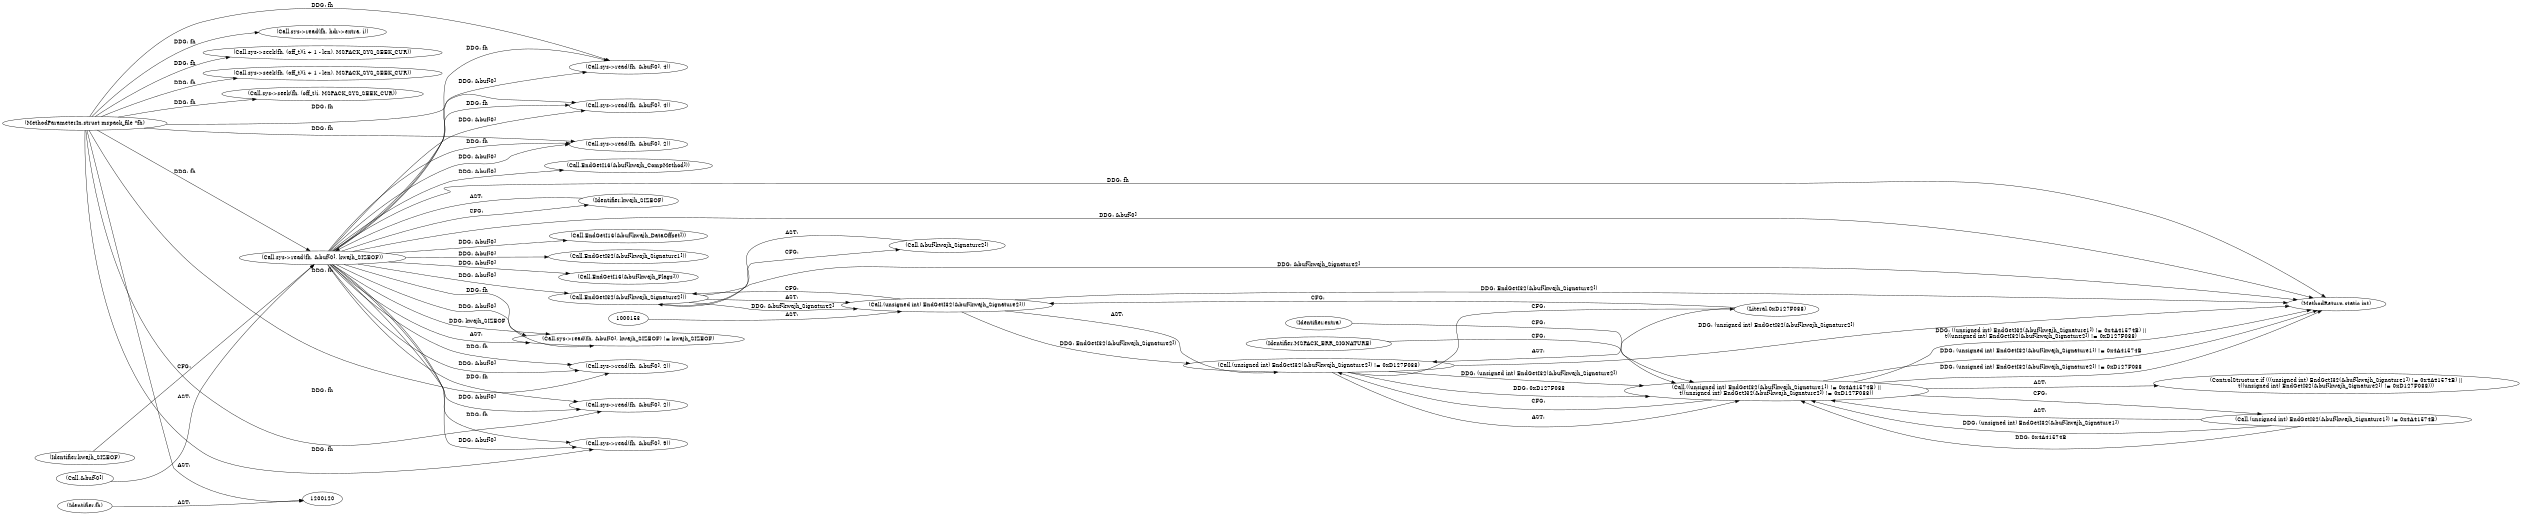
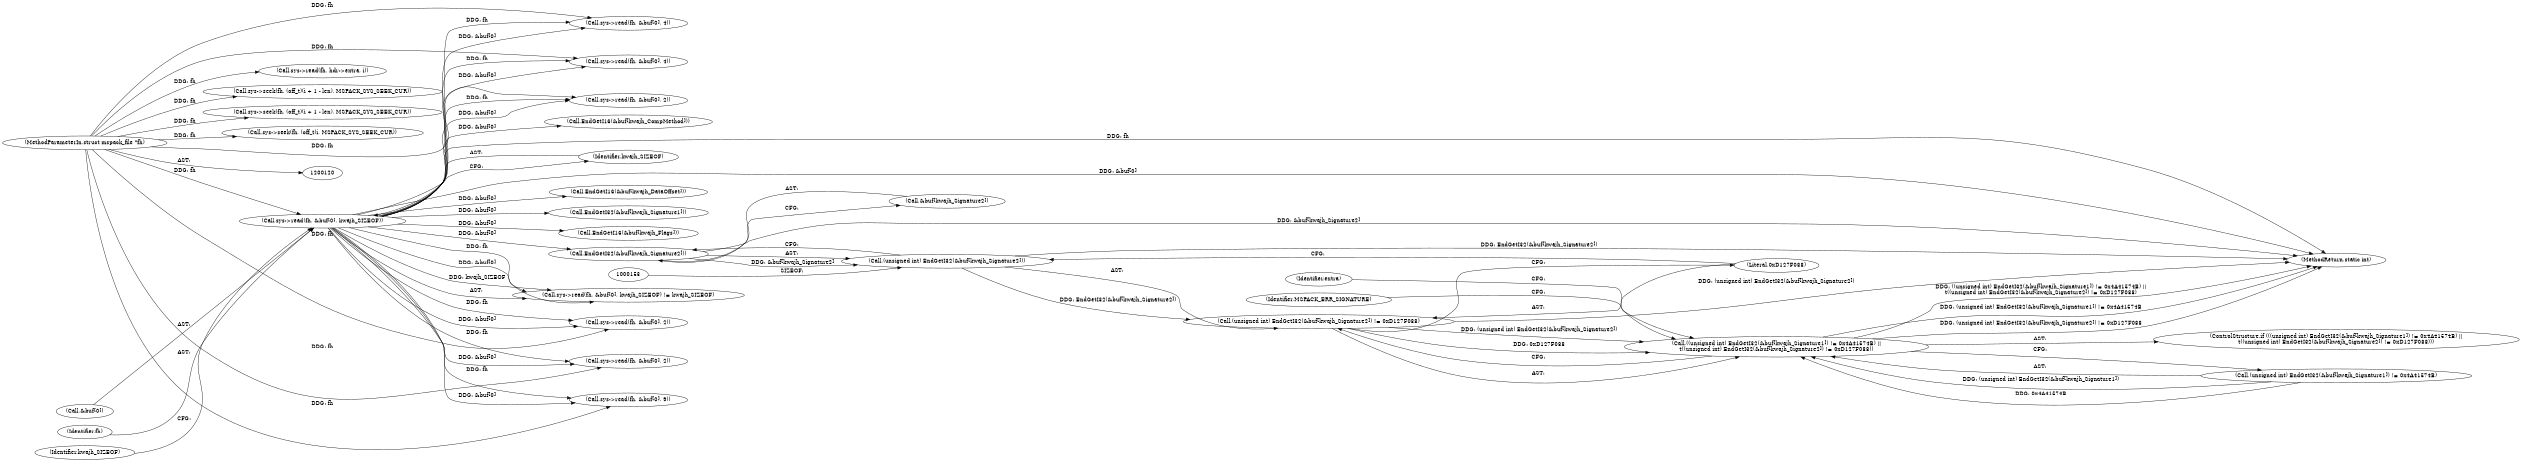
(793, 315) -> (793, 271)
(206, 505) -> (214, 327)
